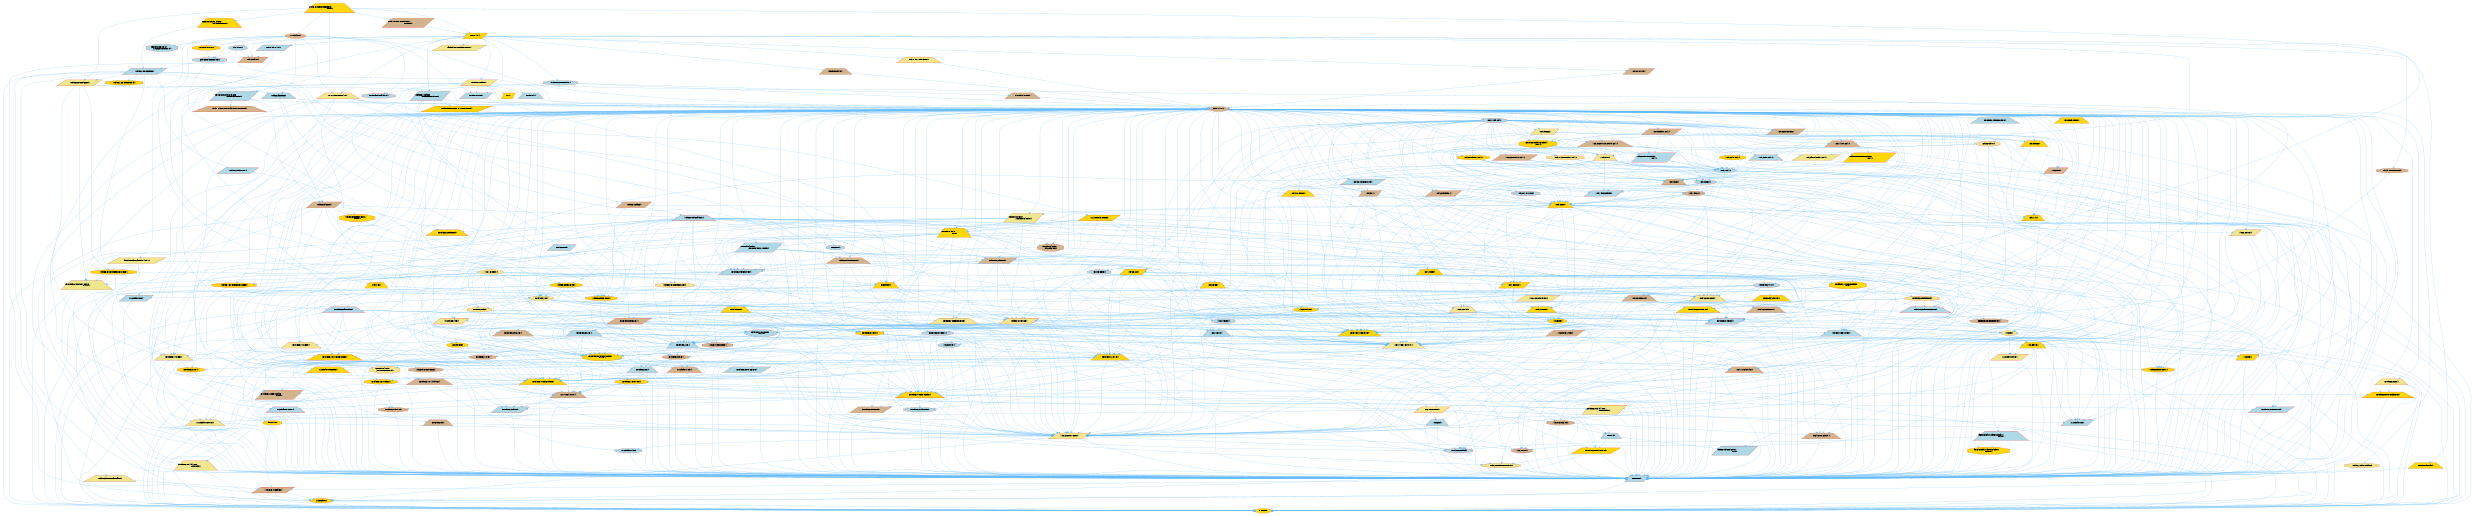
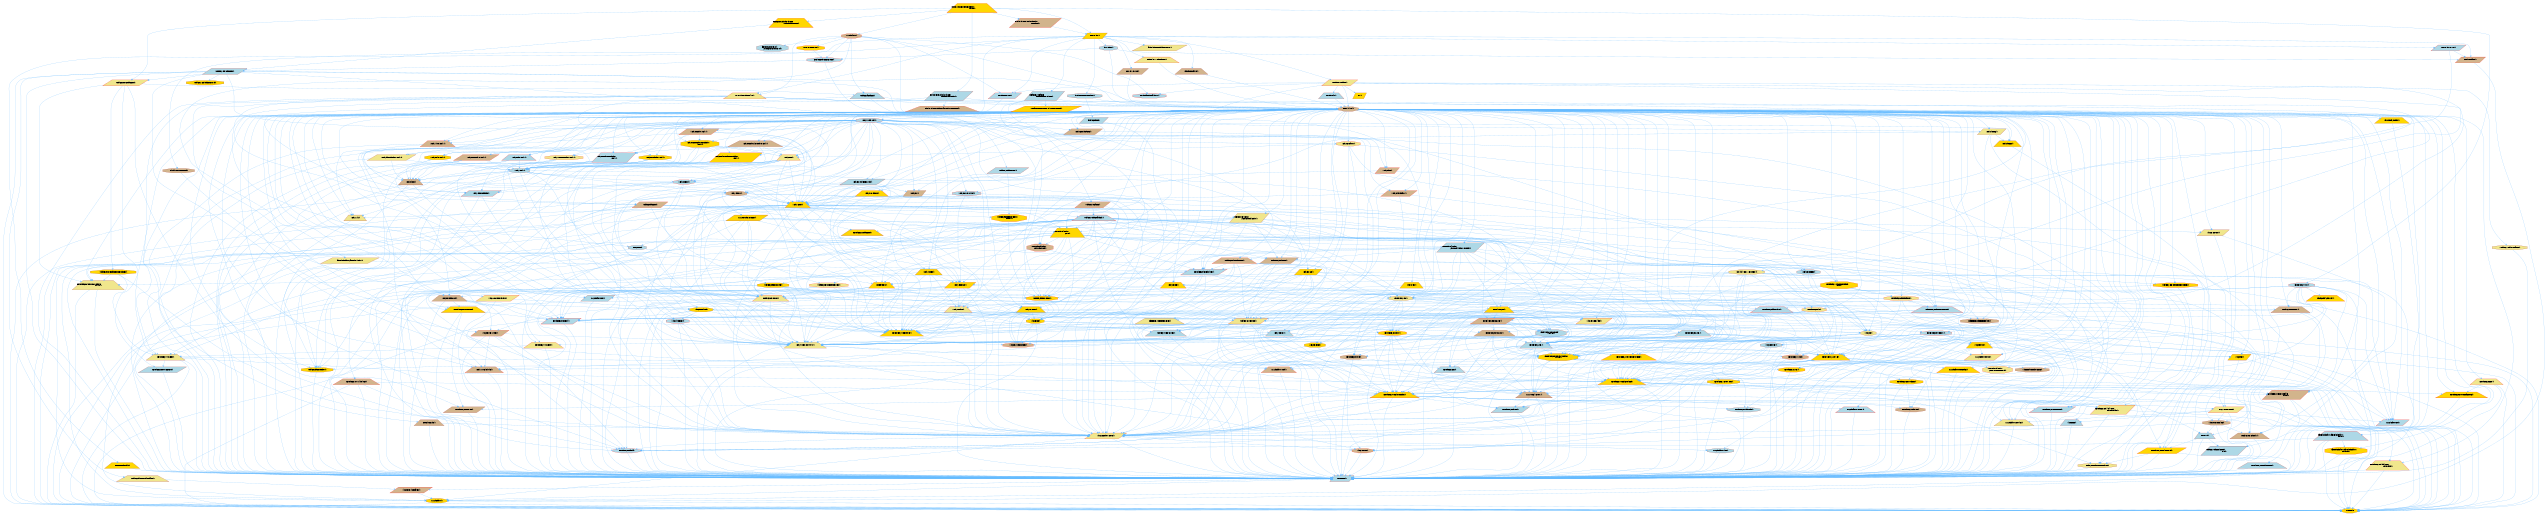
(1023, 96) -> none
(2033, 218) -> (355, 218)
(491, 272) -> (1747, 272)
(272, 423) -> none
